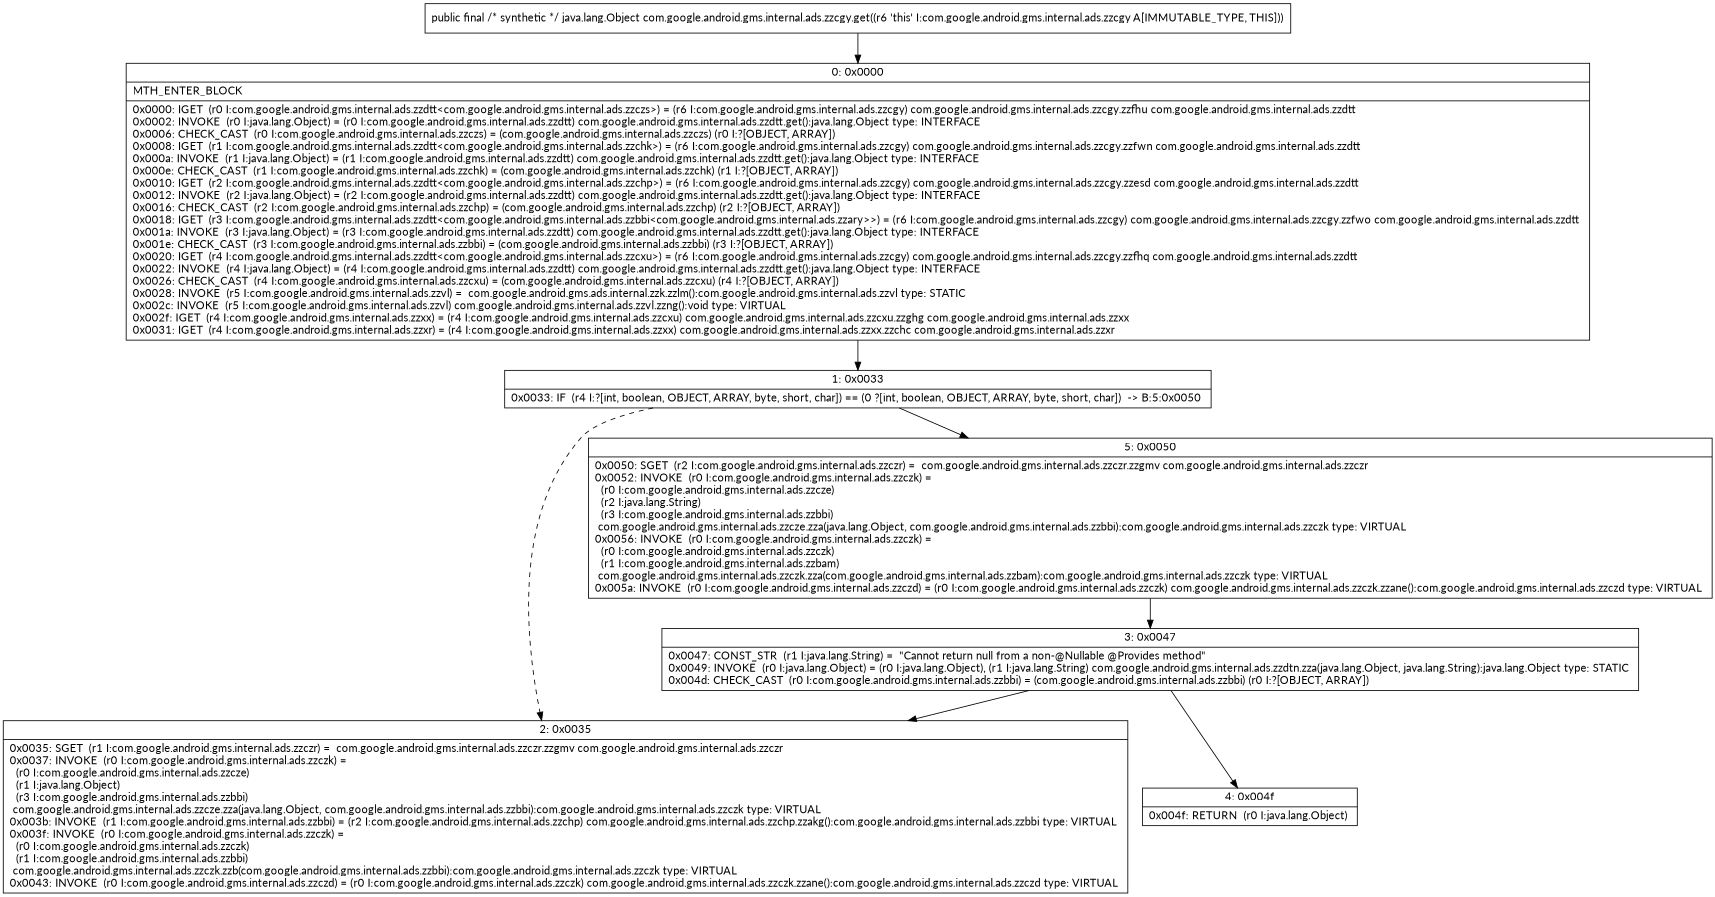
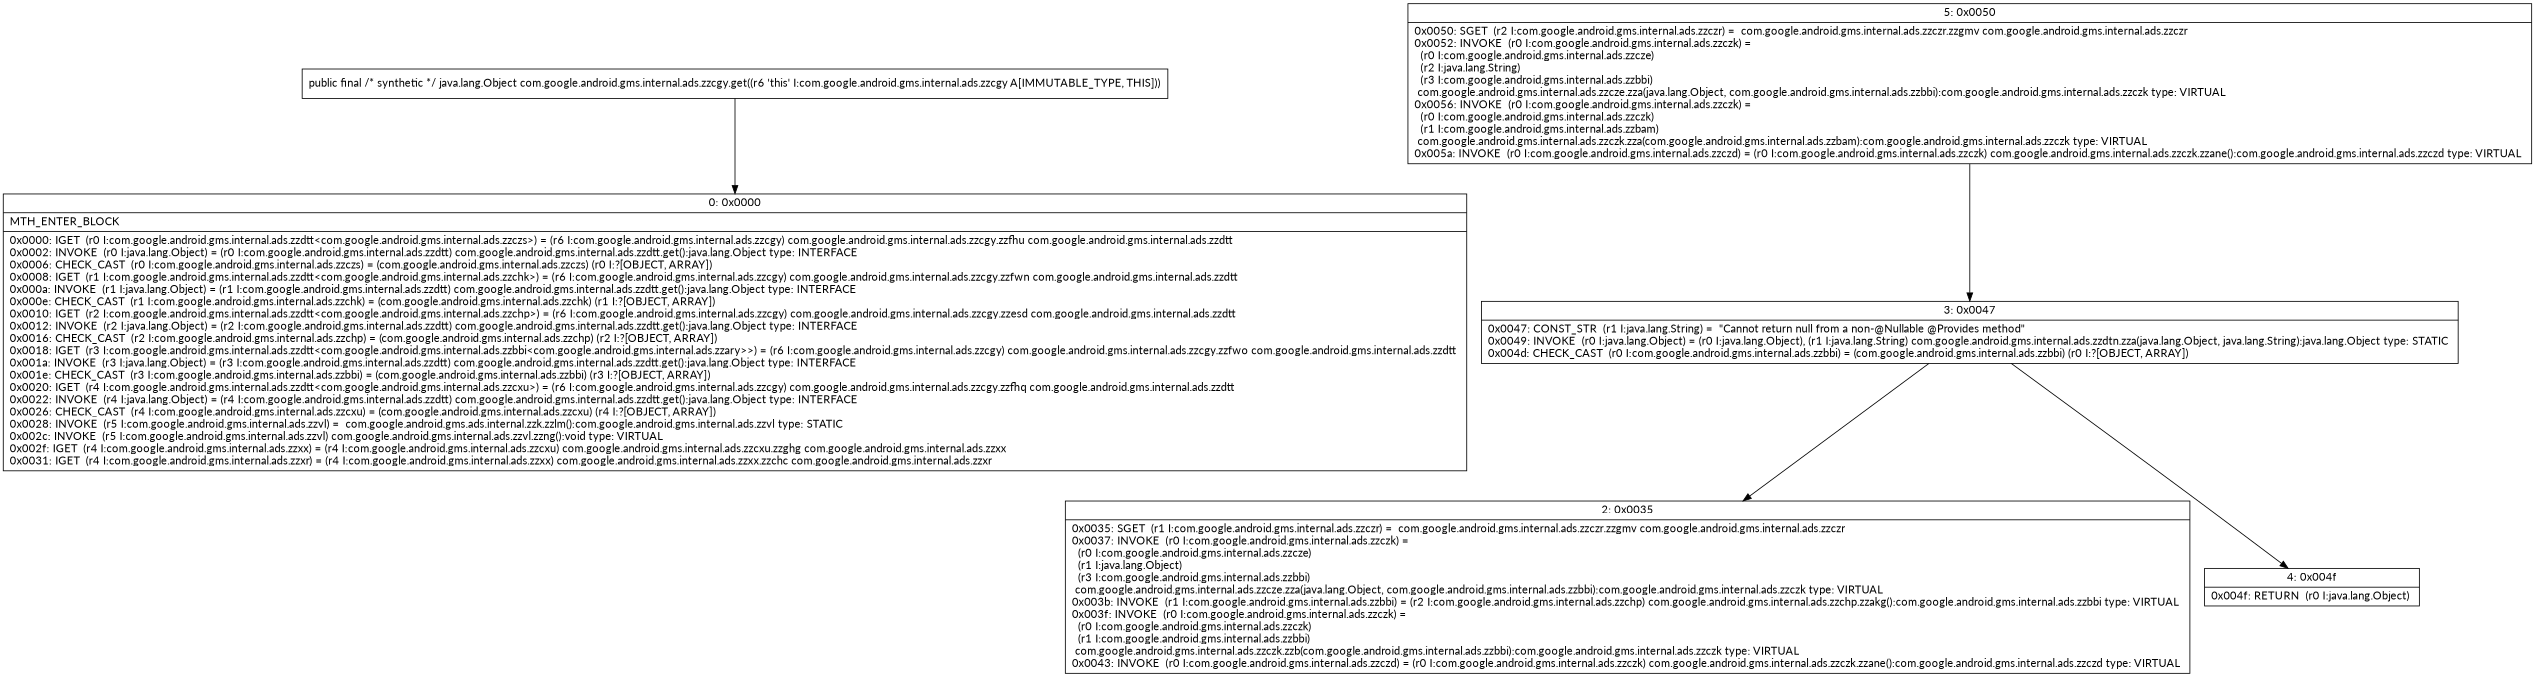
(858, 389) -> none
